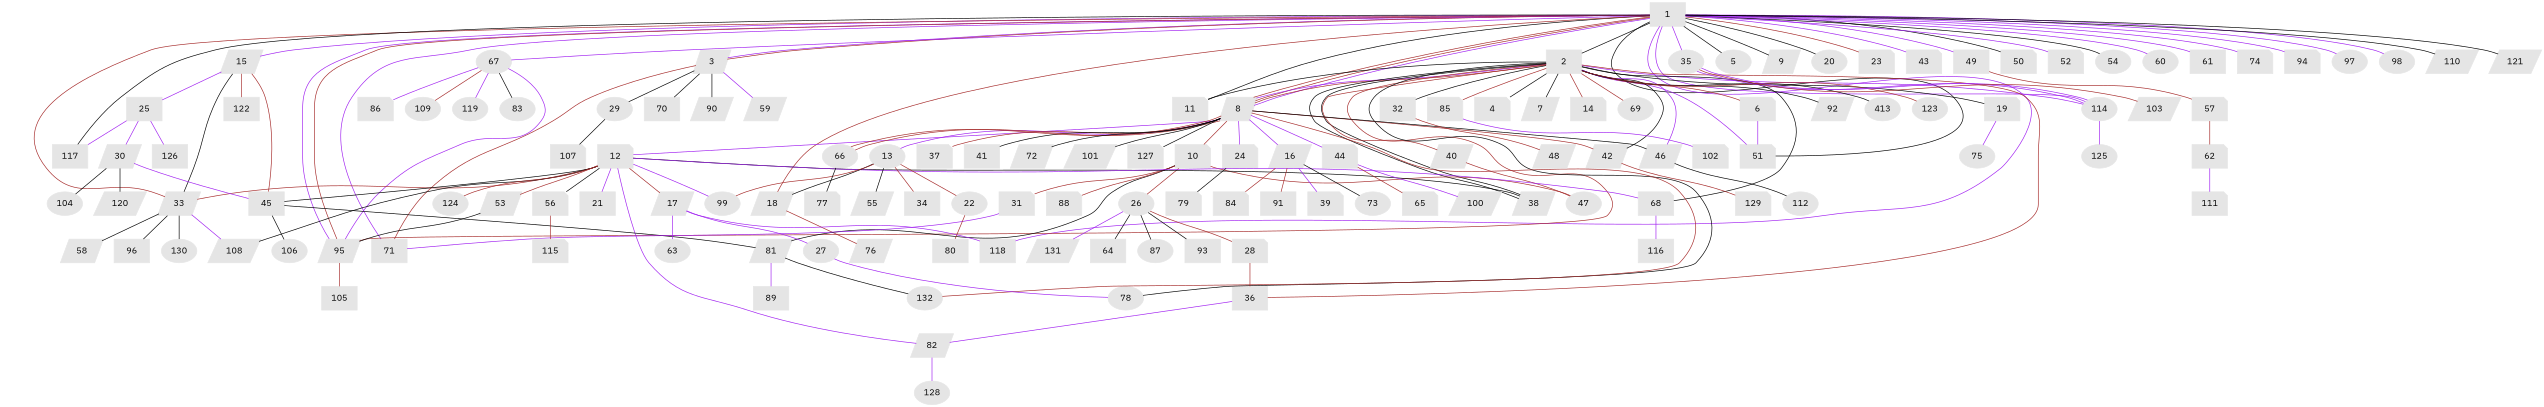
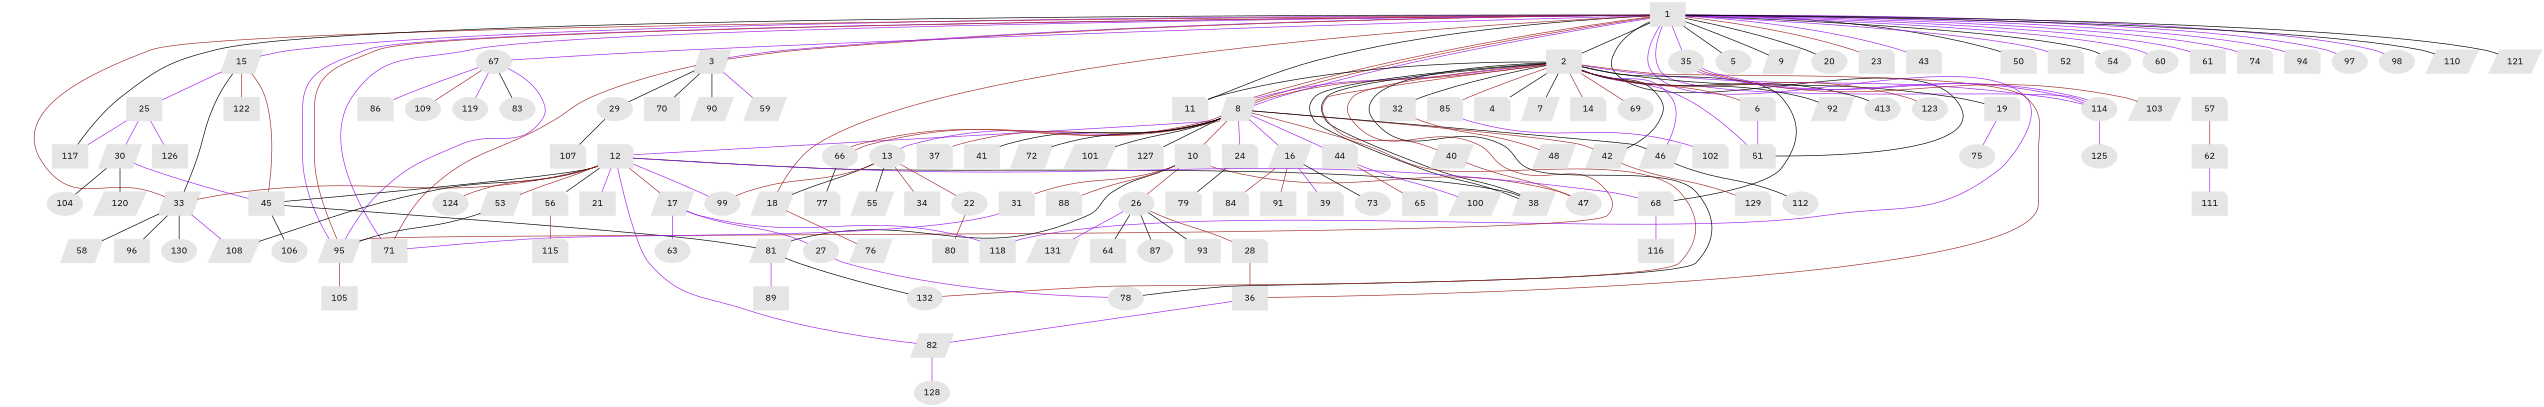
(1971, 62) -> none
